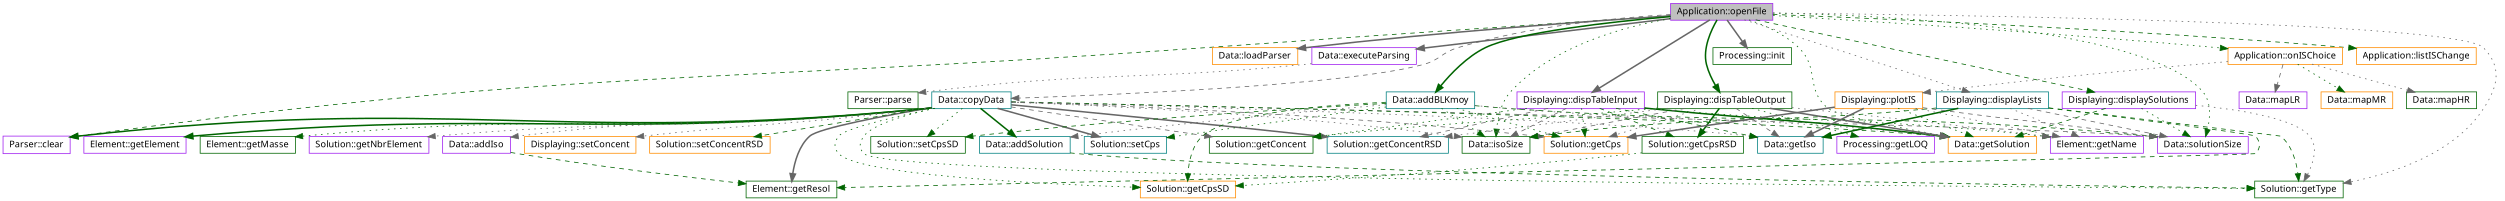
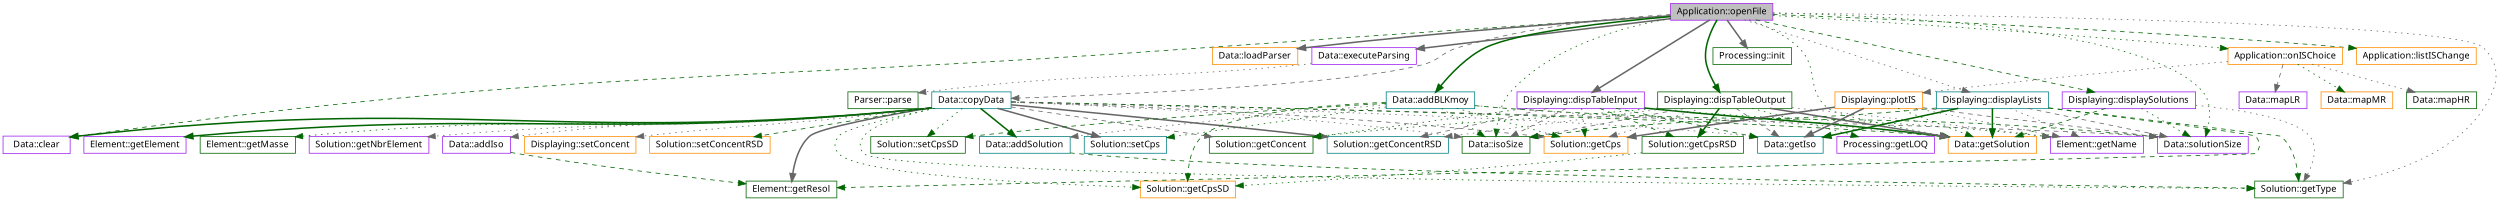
none -> (1992, 119)
(37, 145) -> (37, 145)
